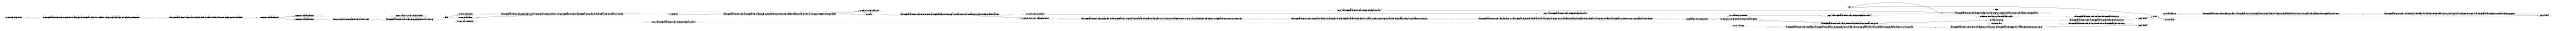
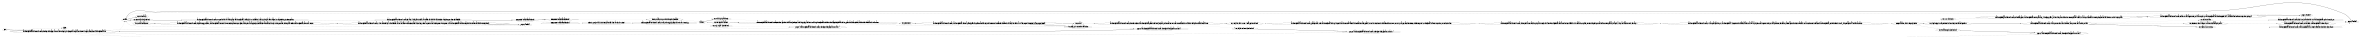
(2003, 7) -> (129, 20)
